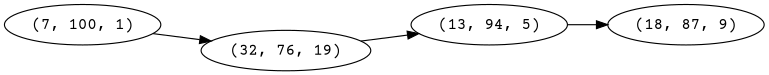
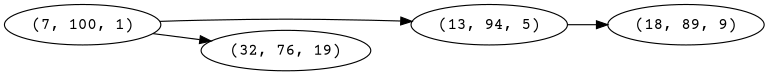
(686, 25) -> (686, 25)
(384, 38) -> (280, 19)
